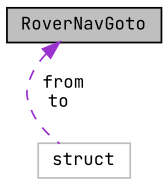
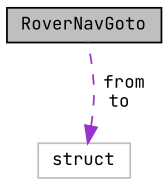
(28, 102) -> (94, 84)
